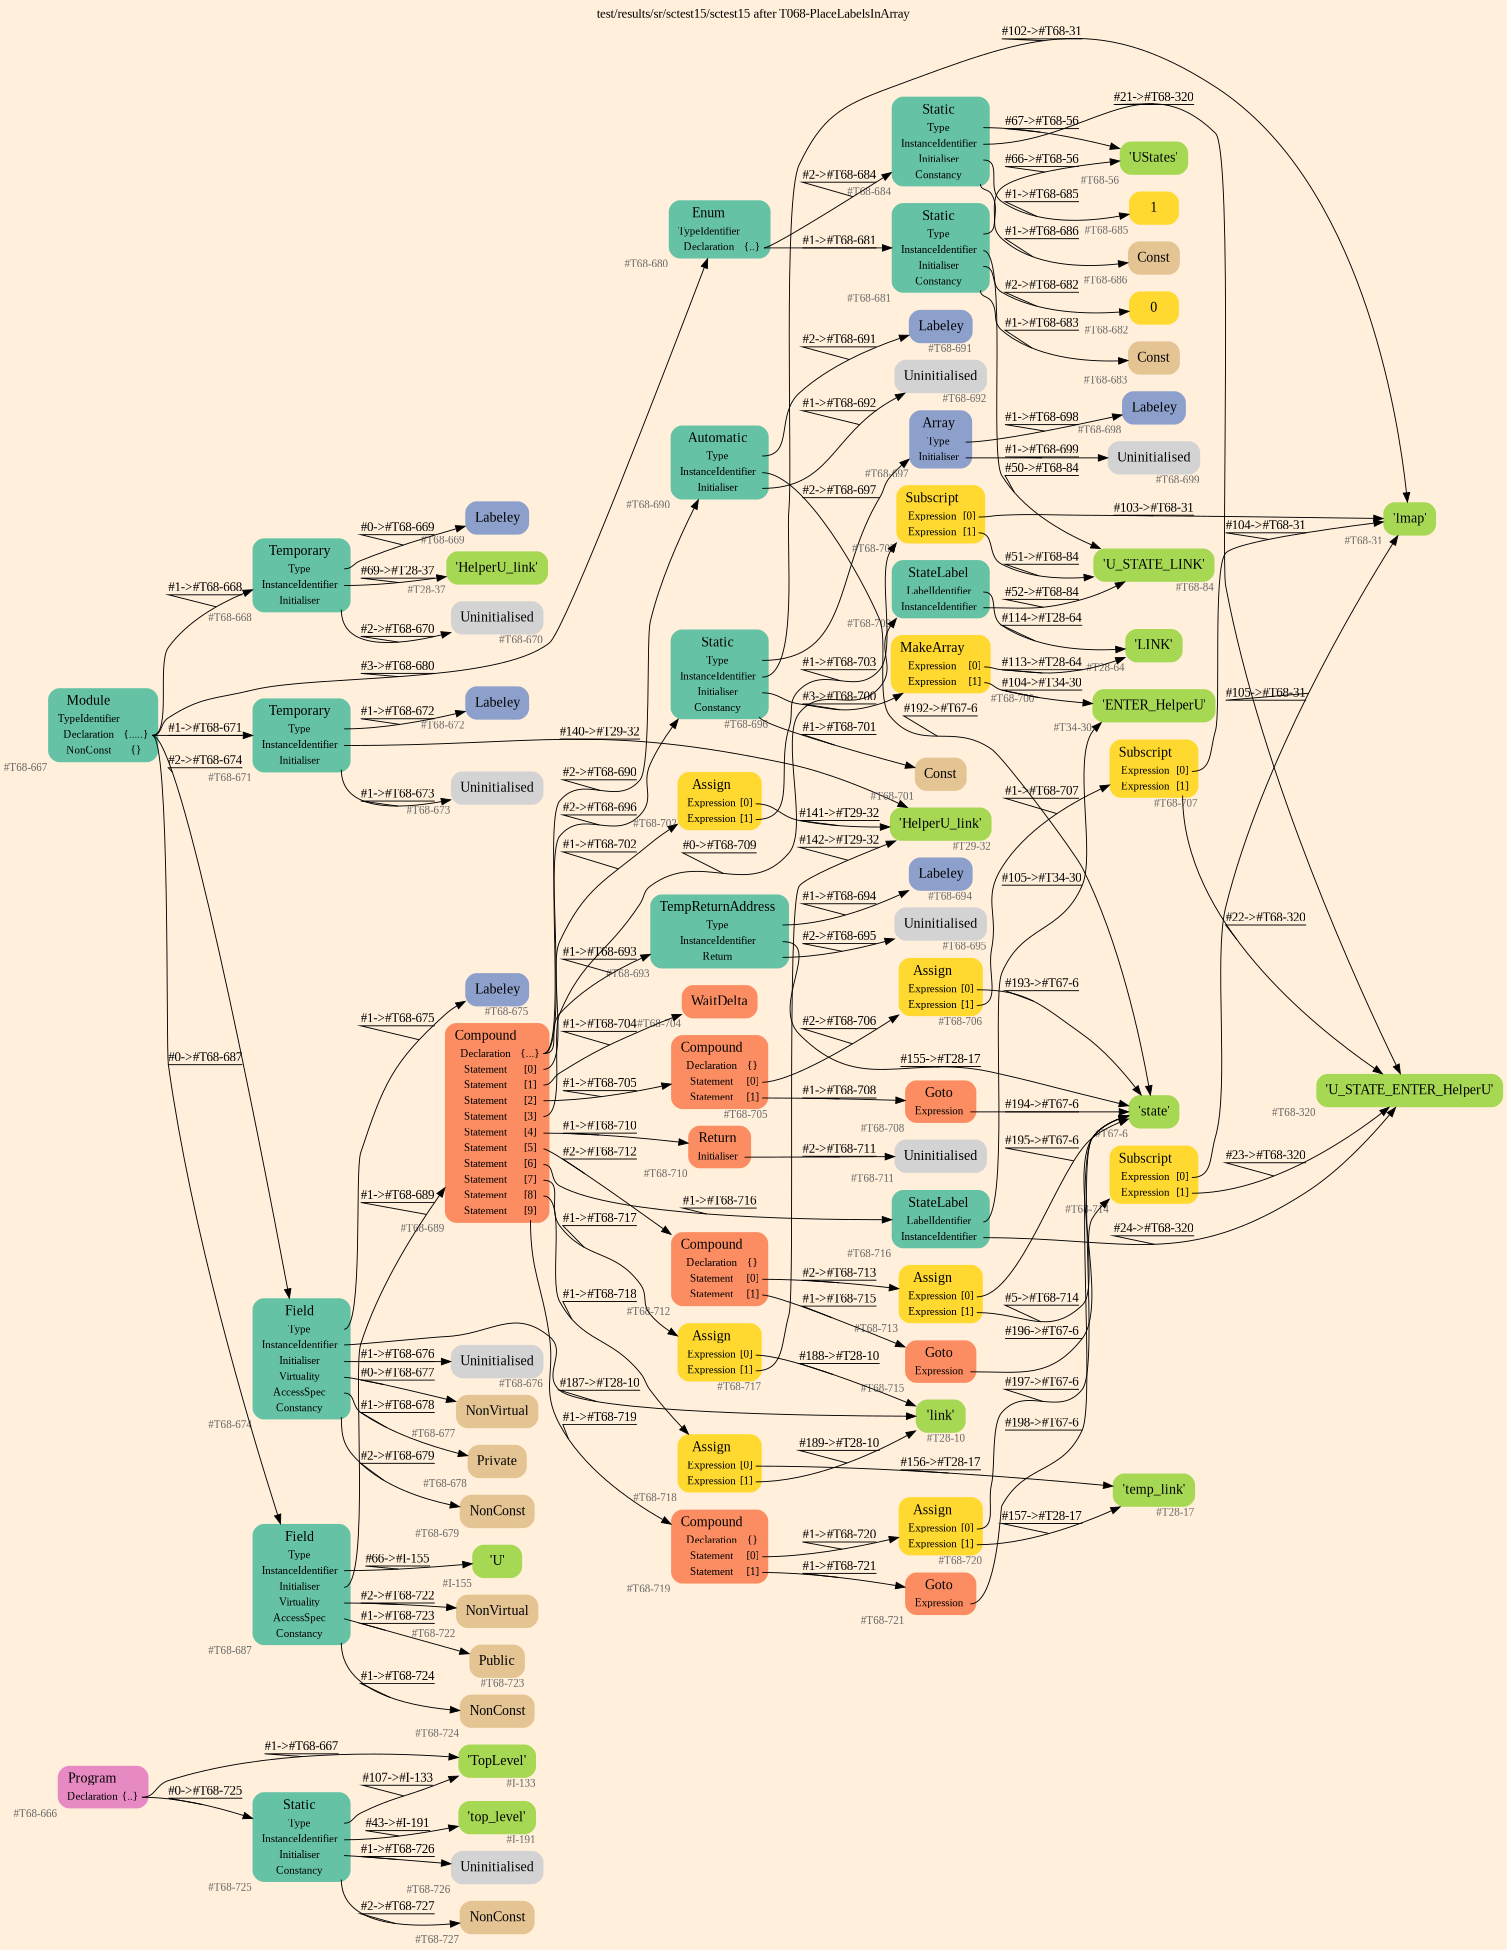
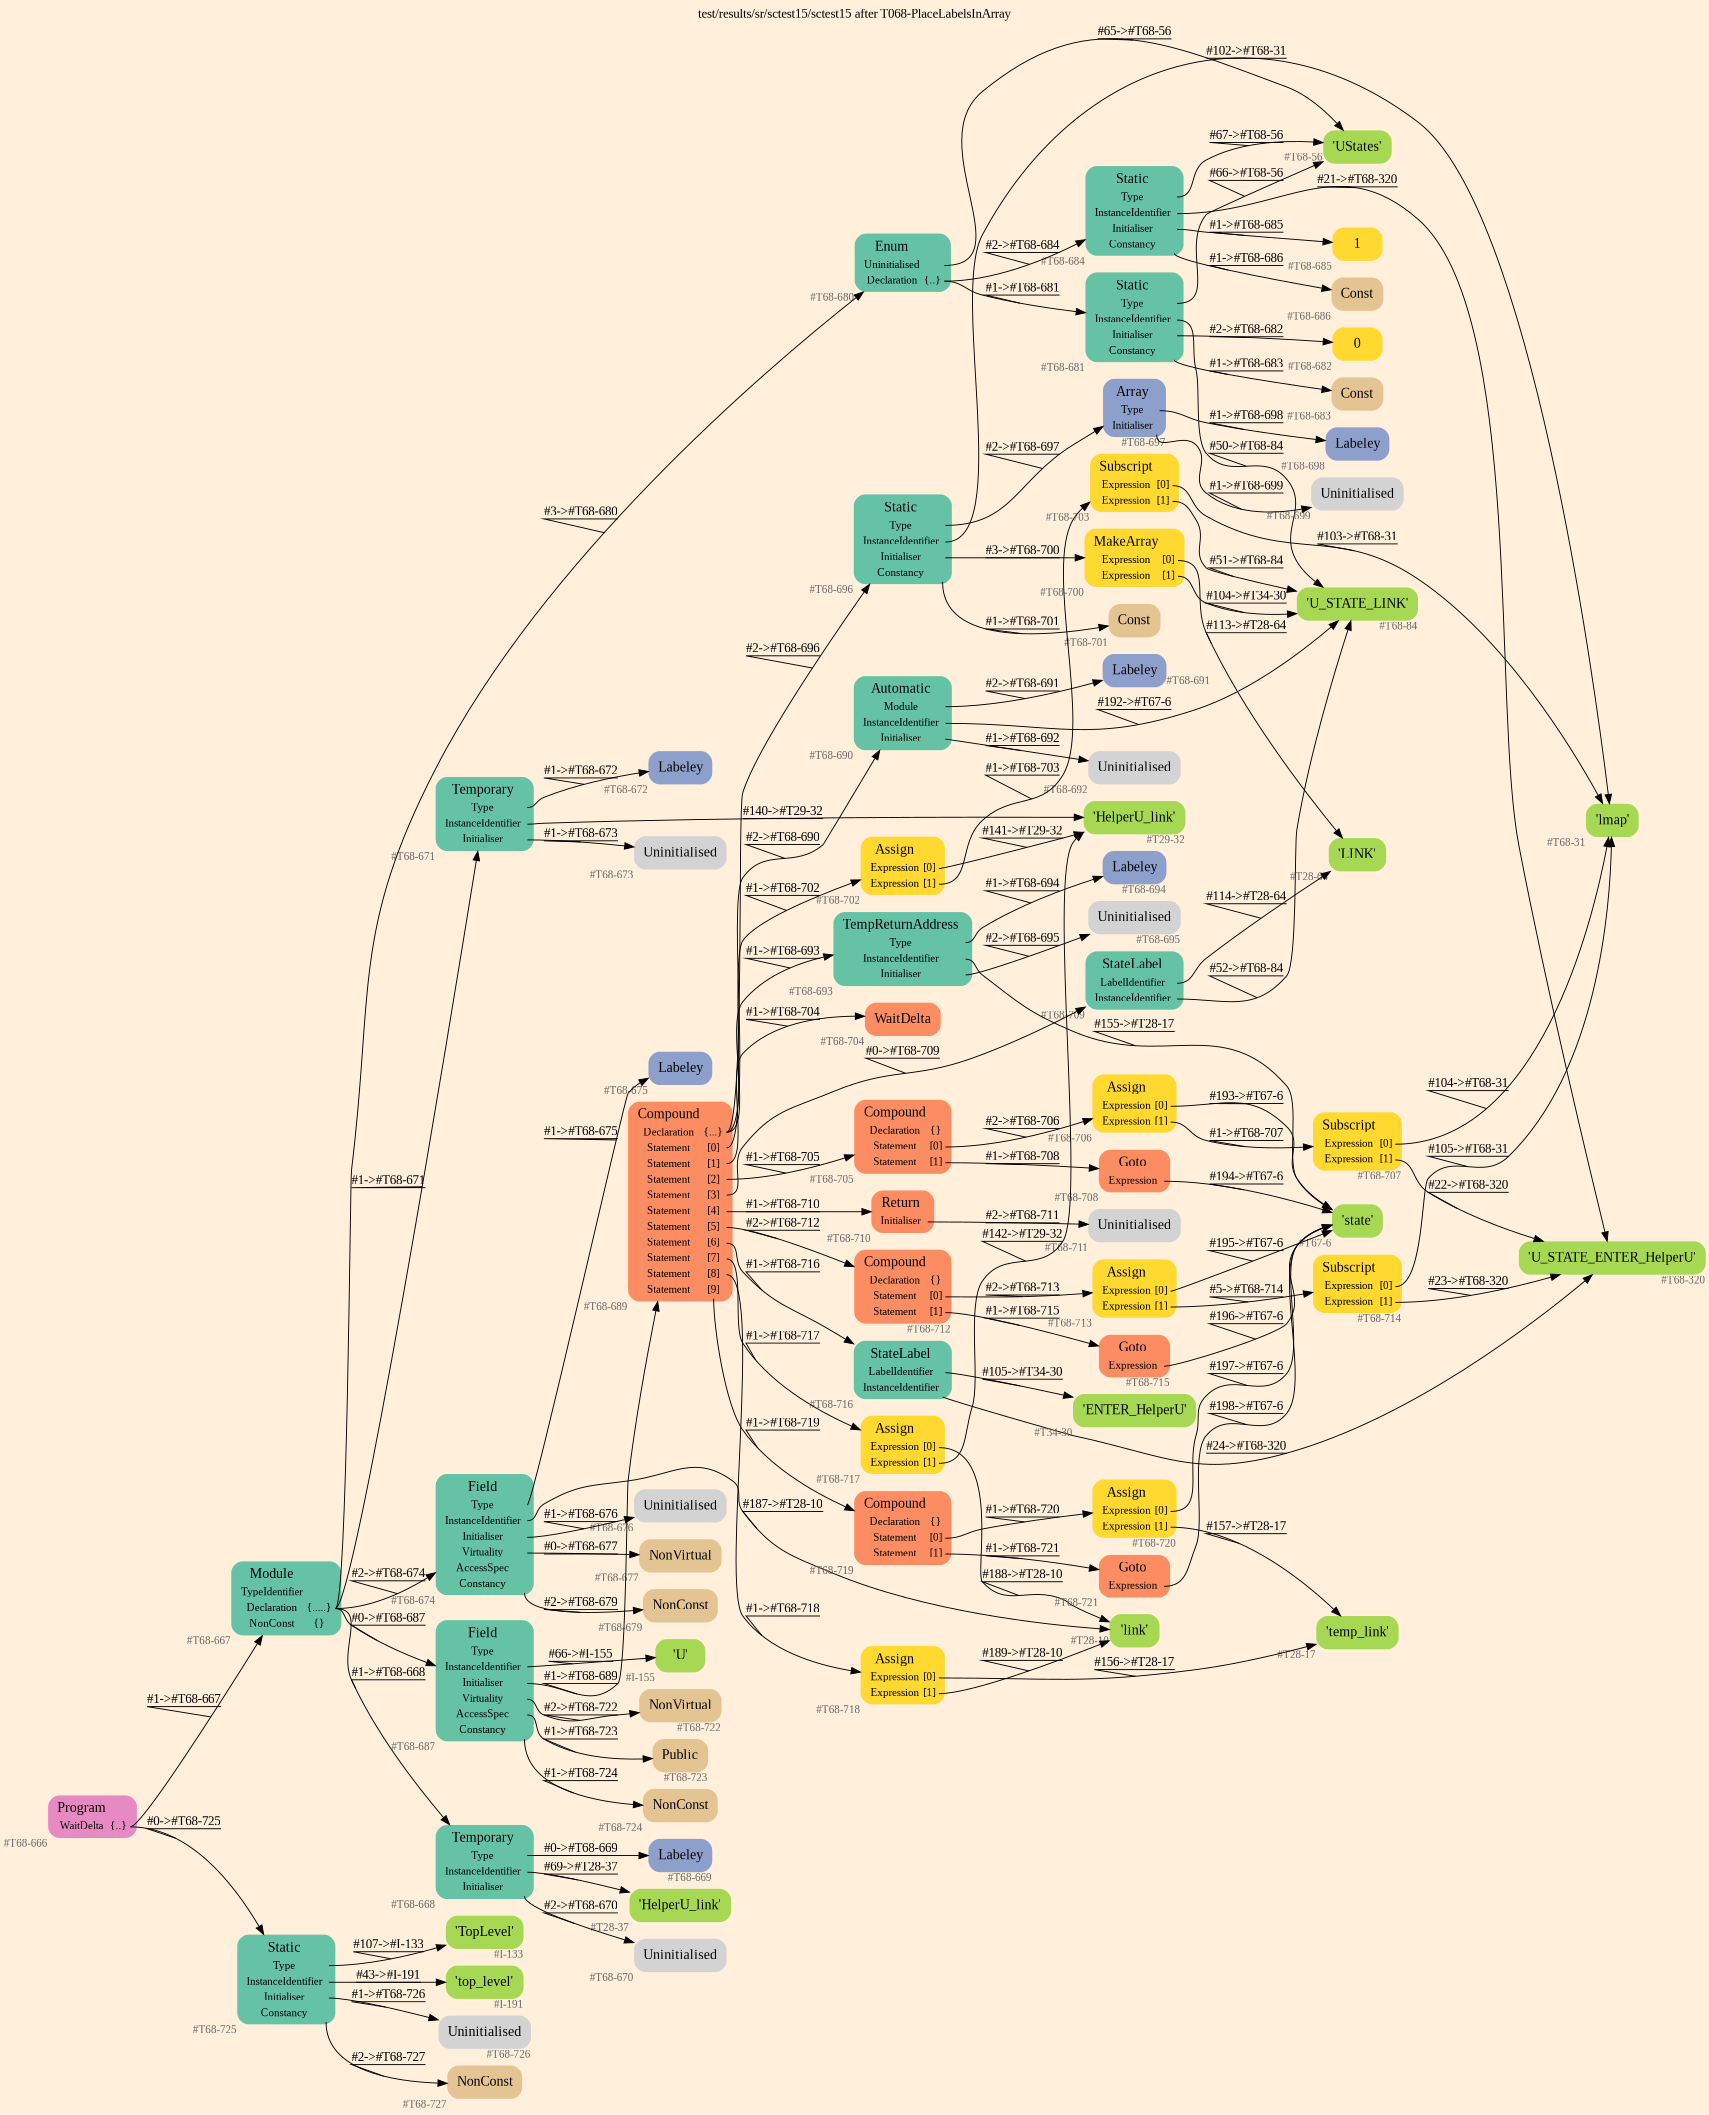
none -> (1063, 46)
(709, 231) -> (892, 265)
(718, 456) -> (901, 707)
(1033, 697) -> (1226, 609)
(981, 744) -> (1151, 722)
(718, 956) -> (901, 974)
(497, 1462) -> none
(291, 1758) -> (197, 1738)
(92, 1796) -> (82, 1826)
